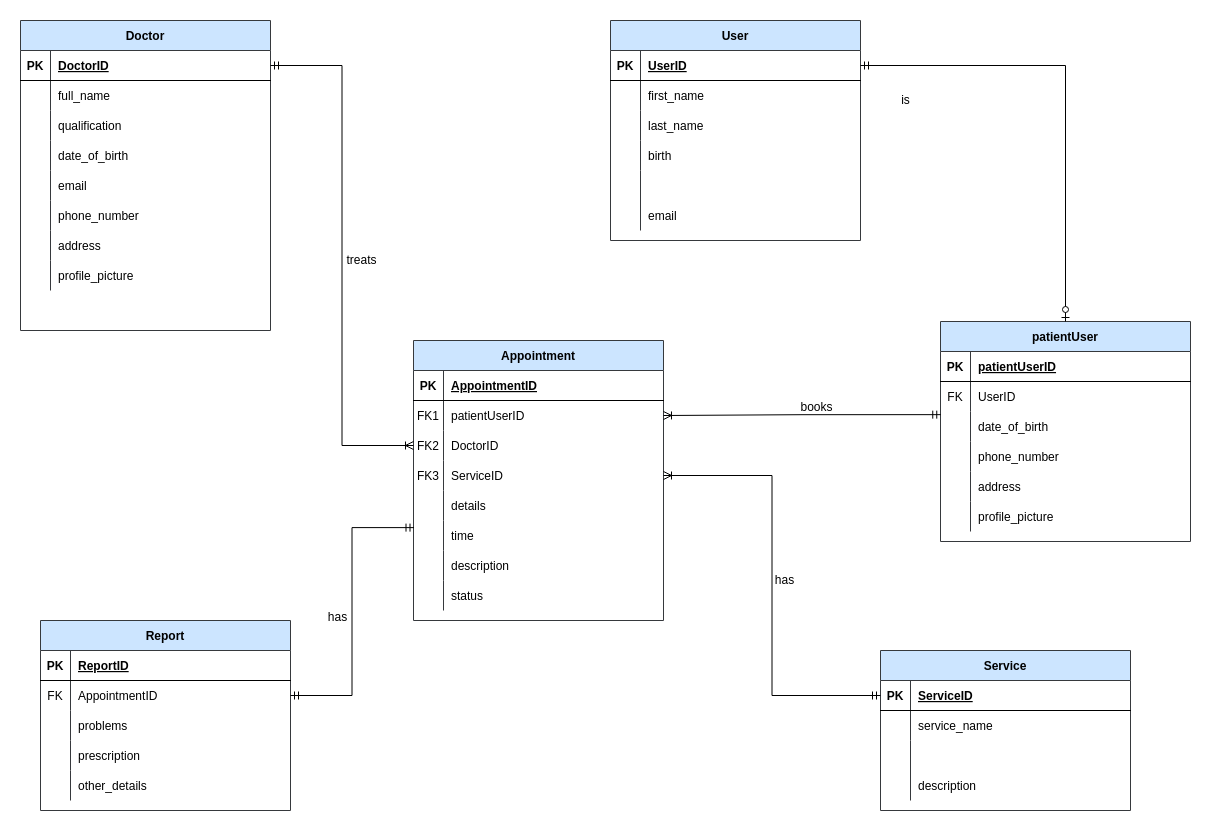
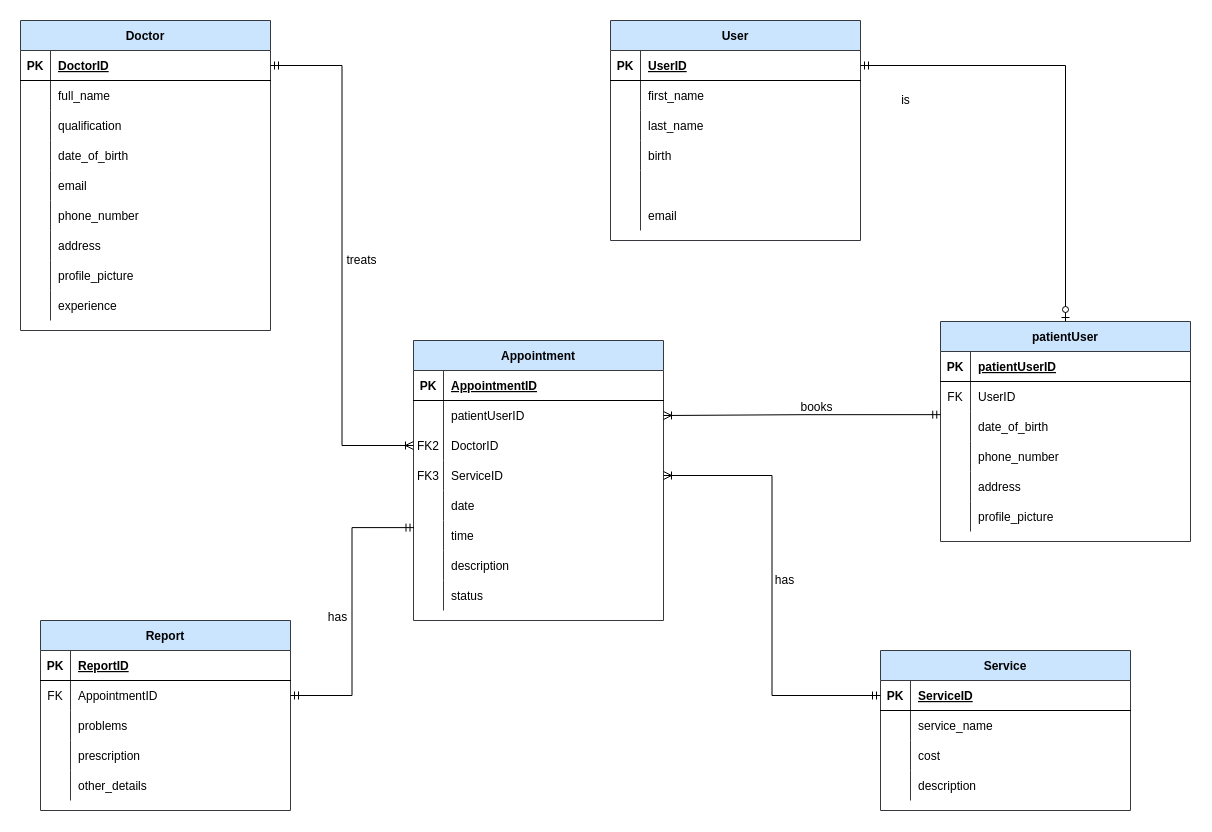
none -> (161, 306)
(429, 416) -> none
(471, 506) -> (464, 506)
none -> (1021, 756)
